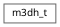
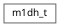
(30, 13) -> (30, 13)
